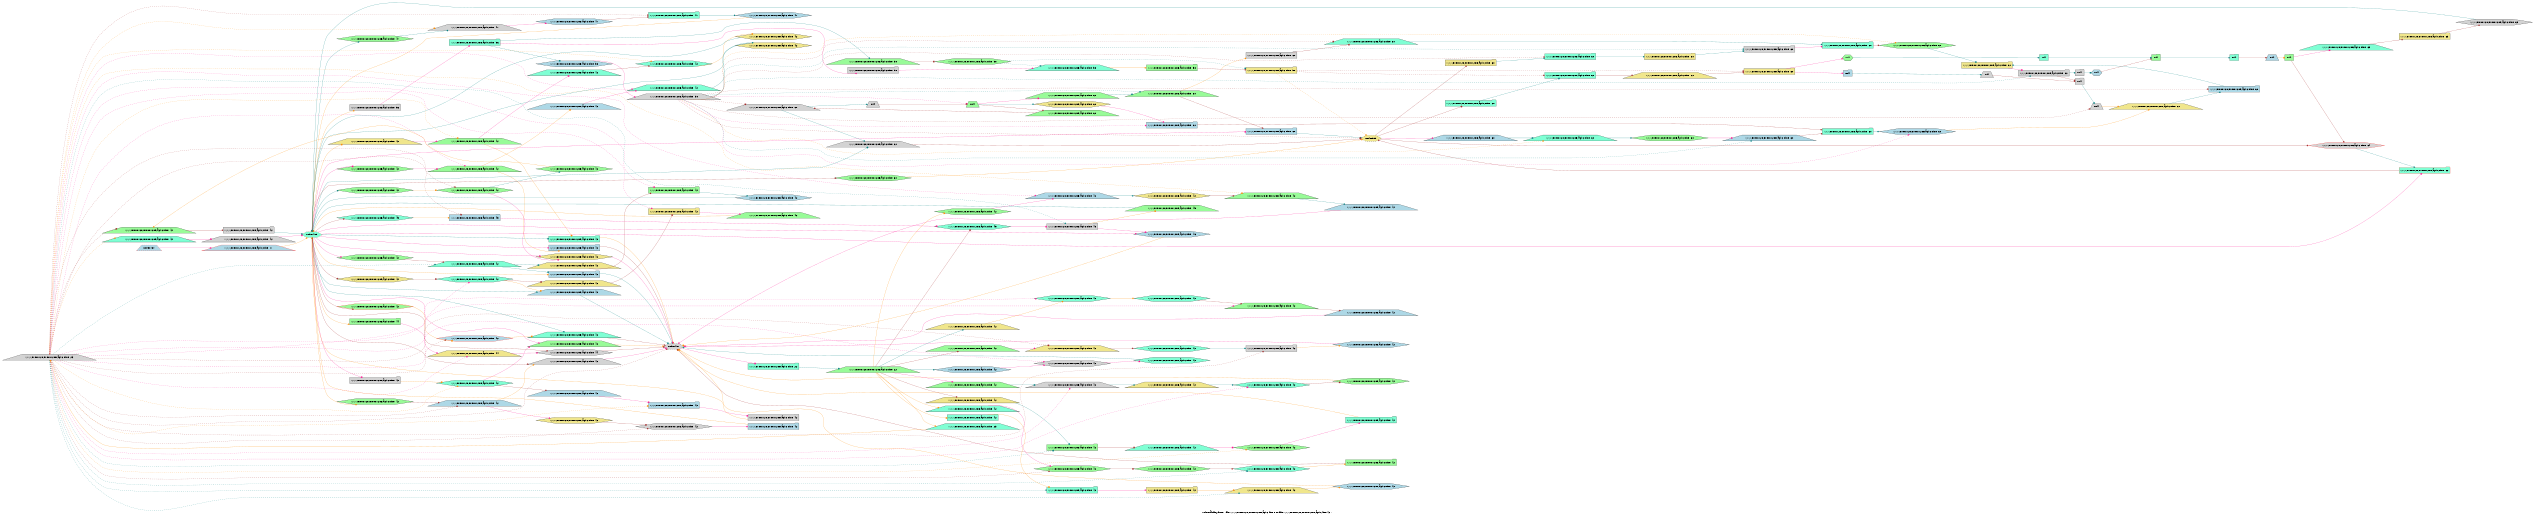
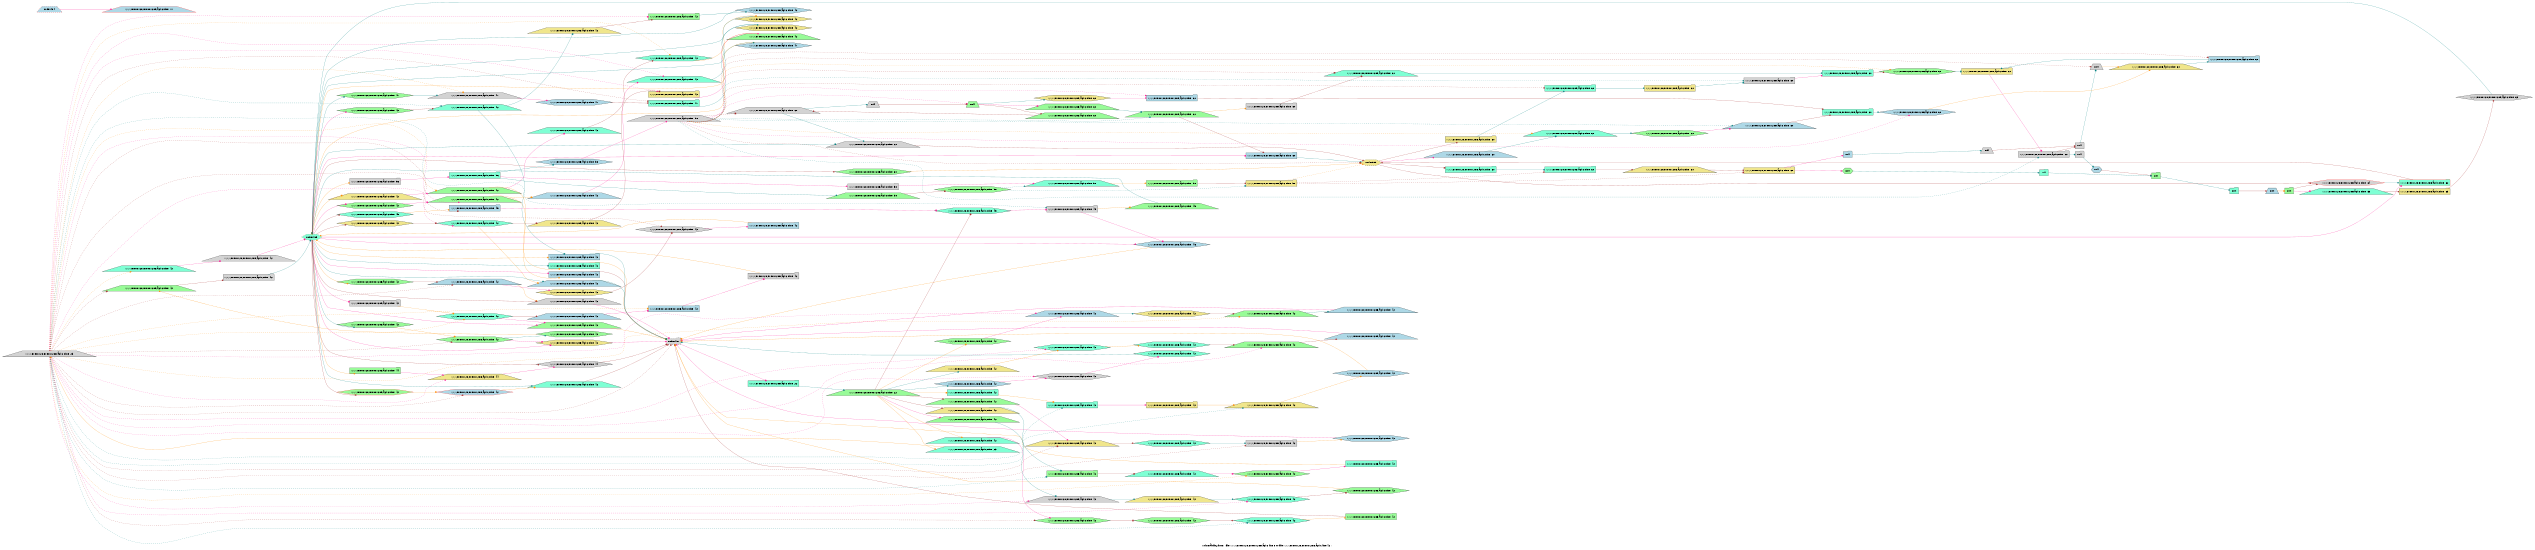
(294, 244) -> none
(674, 346) -> (674, 341)
